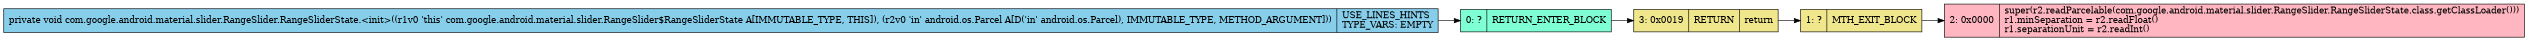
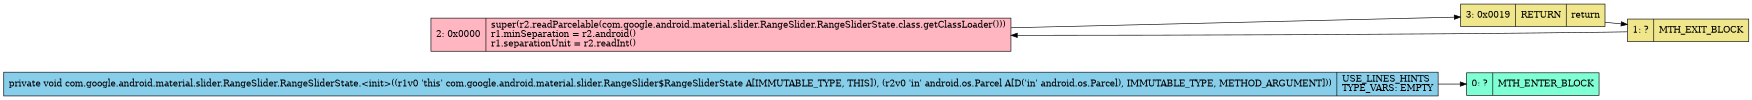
(1549, 20) -> (1546, 84)
(2082, 20) -> (563, 34)
(1619, 21) -> (1233, 22)
